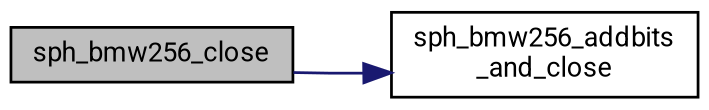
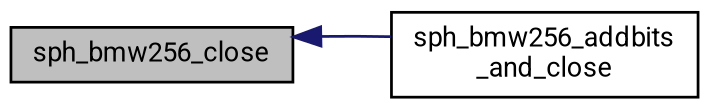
(329, 73) -> (356, 36)
